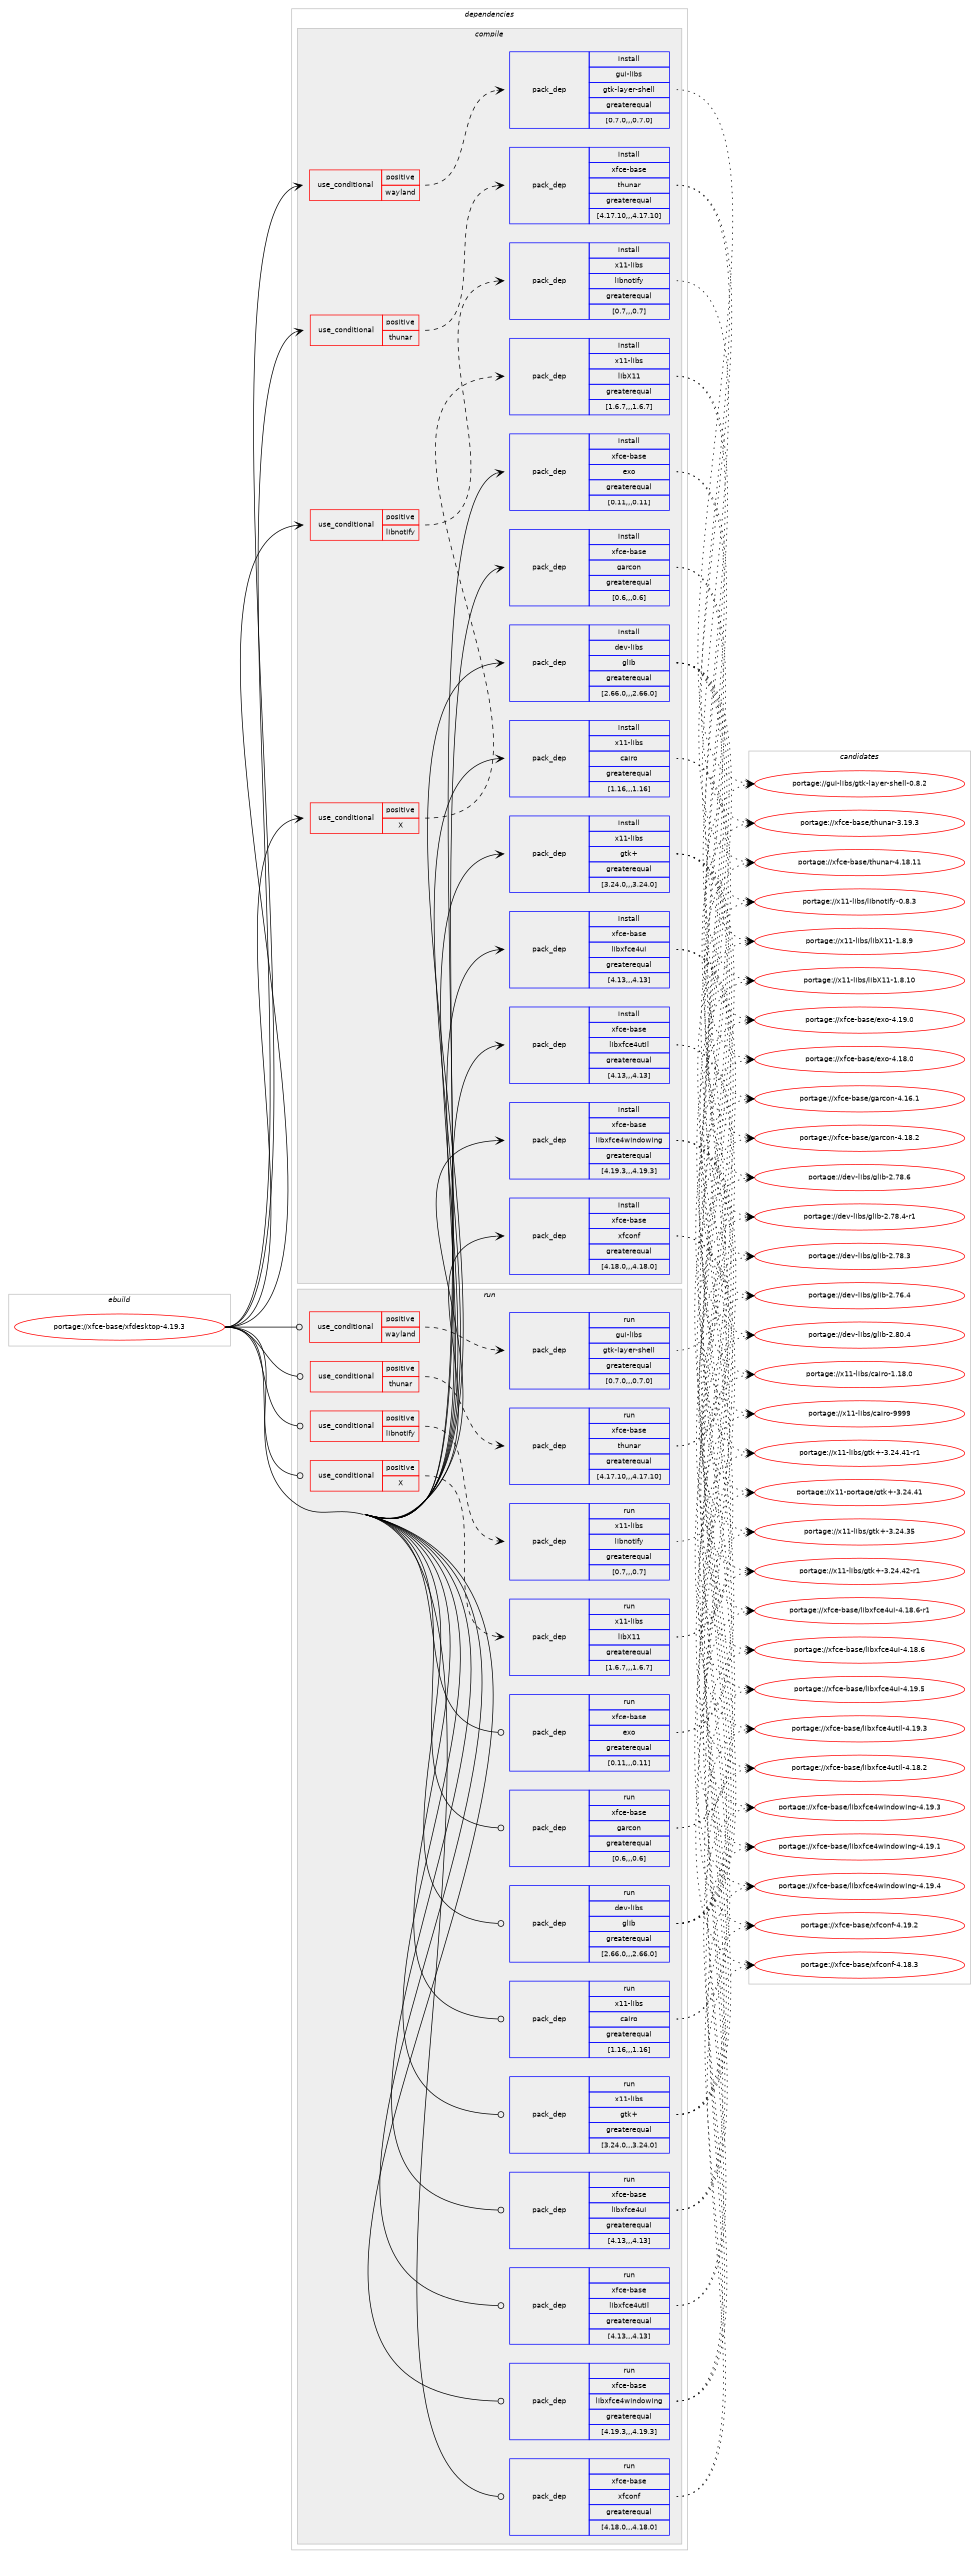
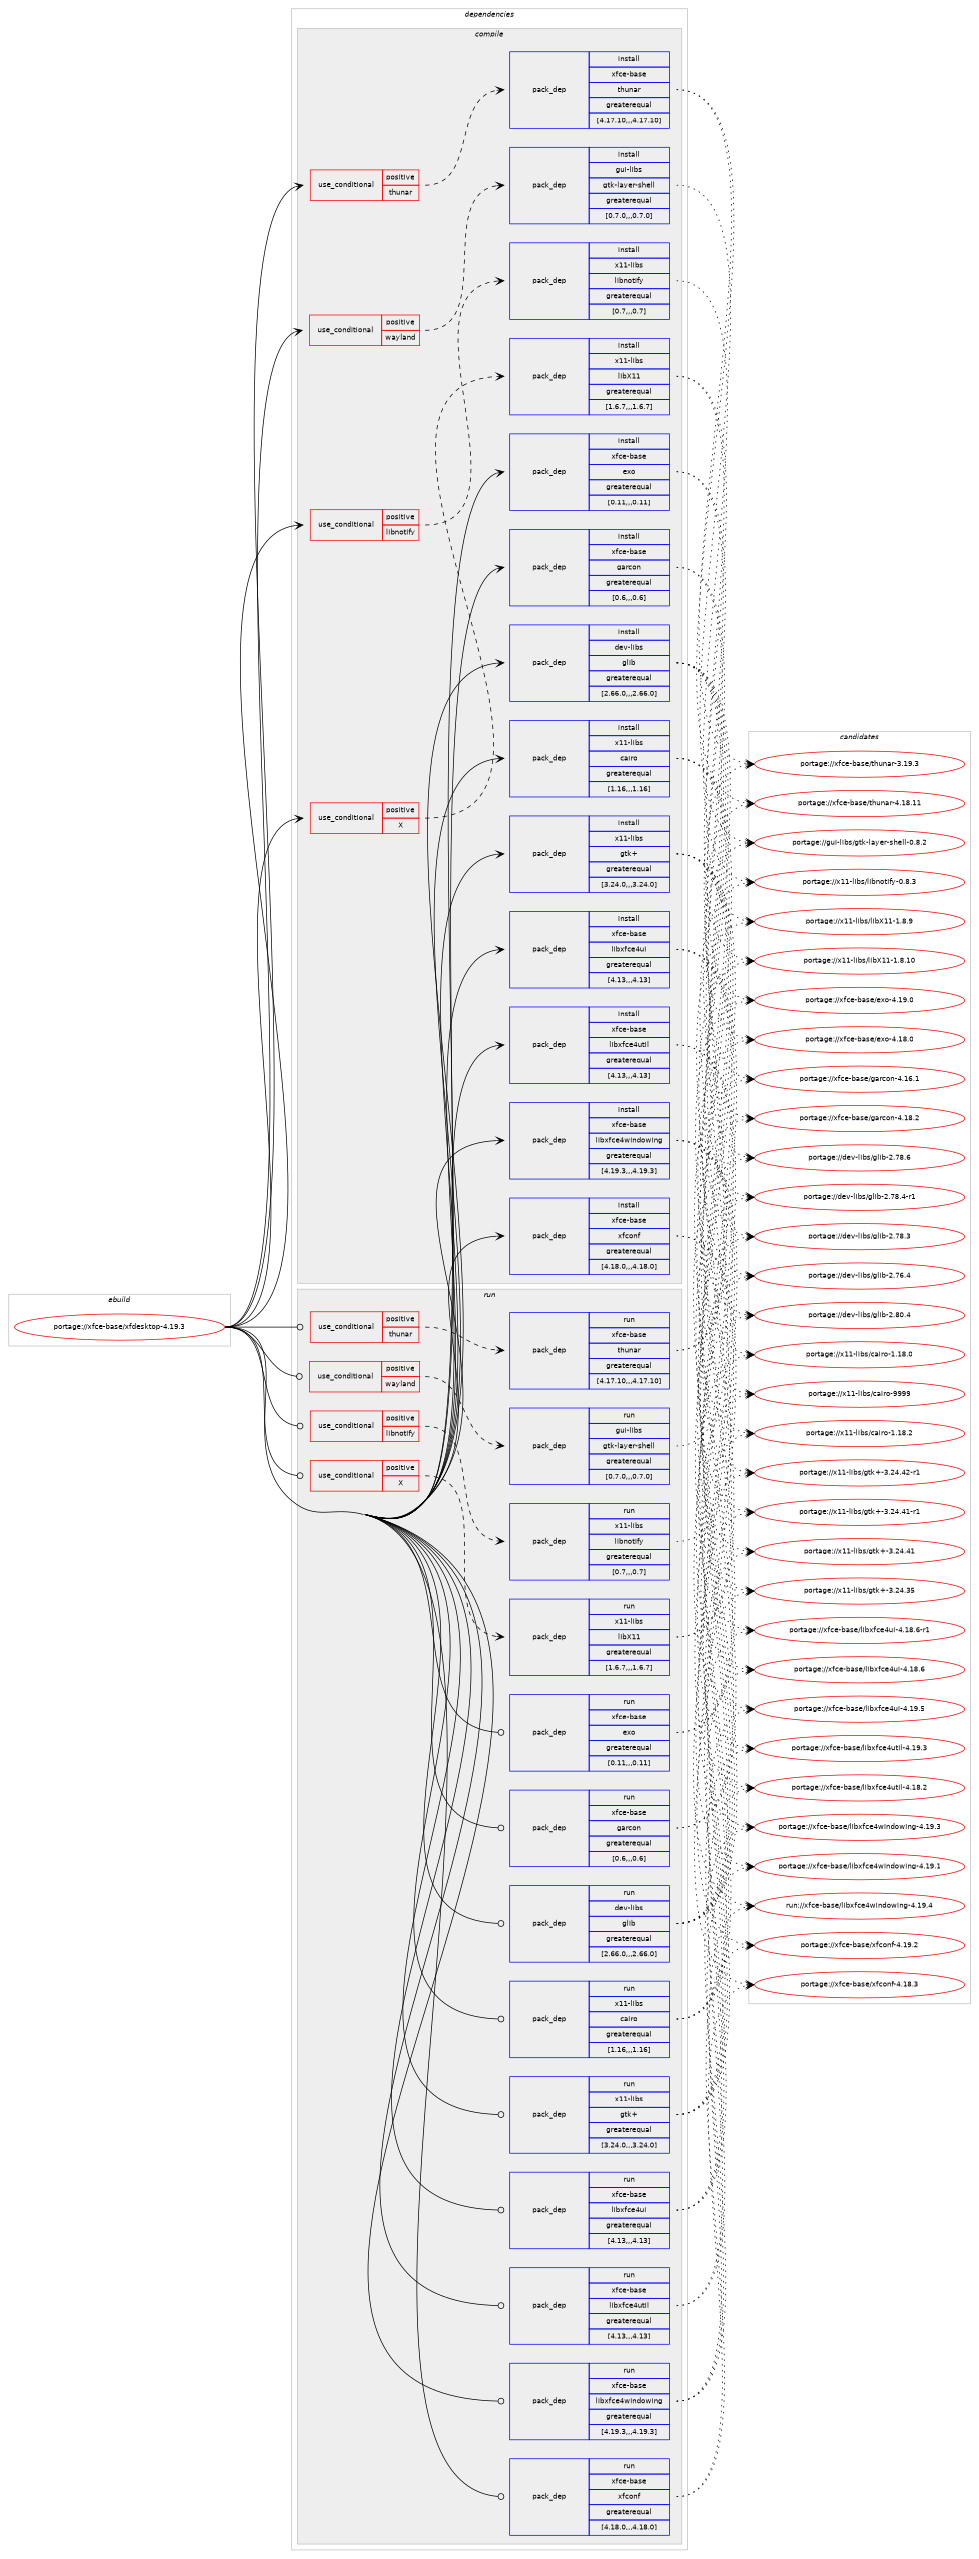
none -> (860, 1434)
(860, 1493) -> (860, 1552)
(860, 1886) -> (860, 1906)
